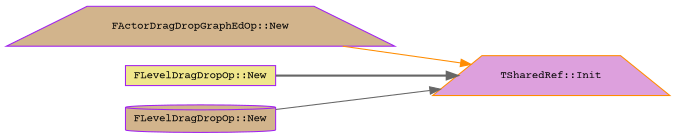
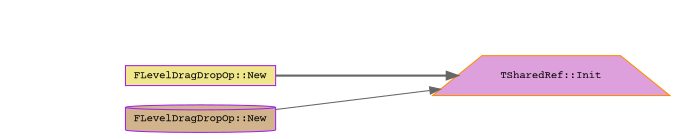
(201, 26) -> none
